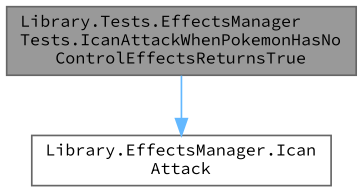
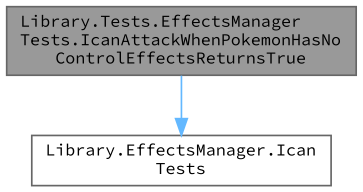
(181, 161) -> (181, 161)
